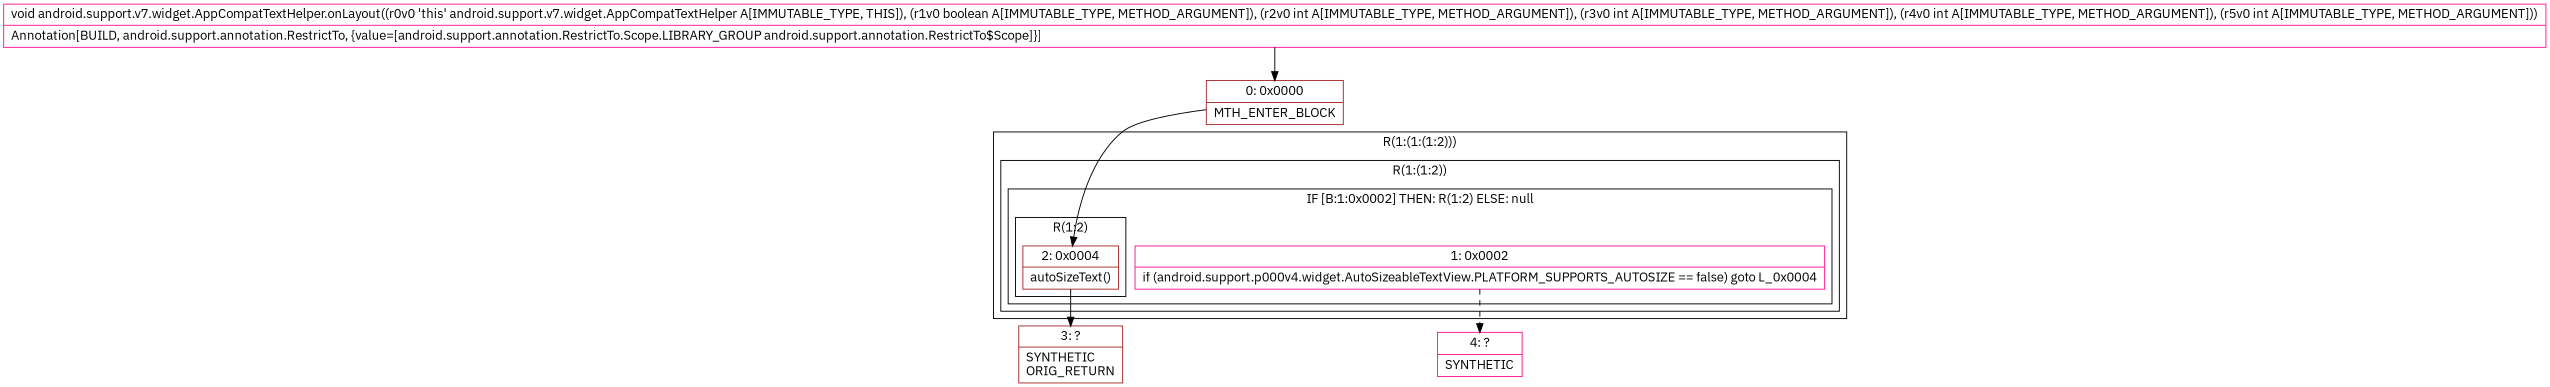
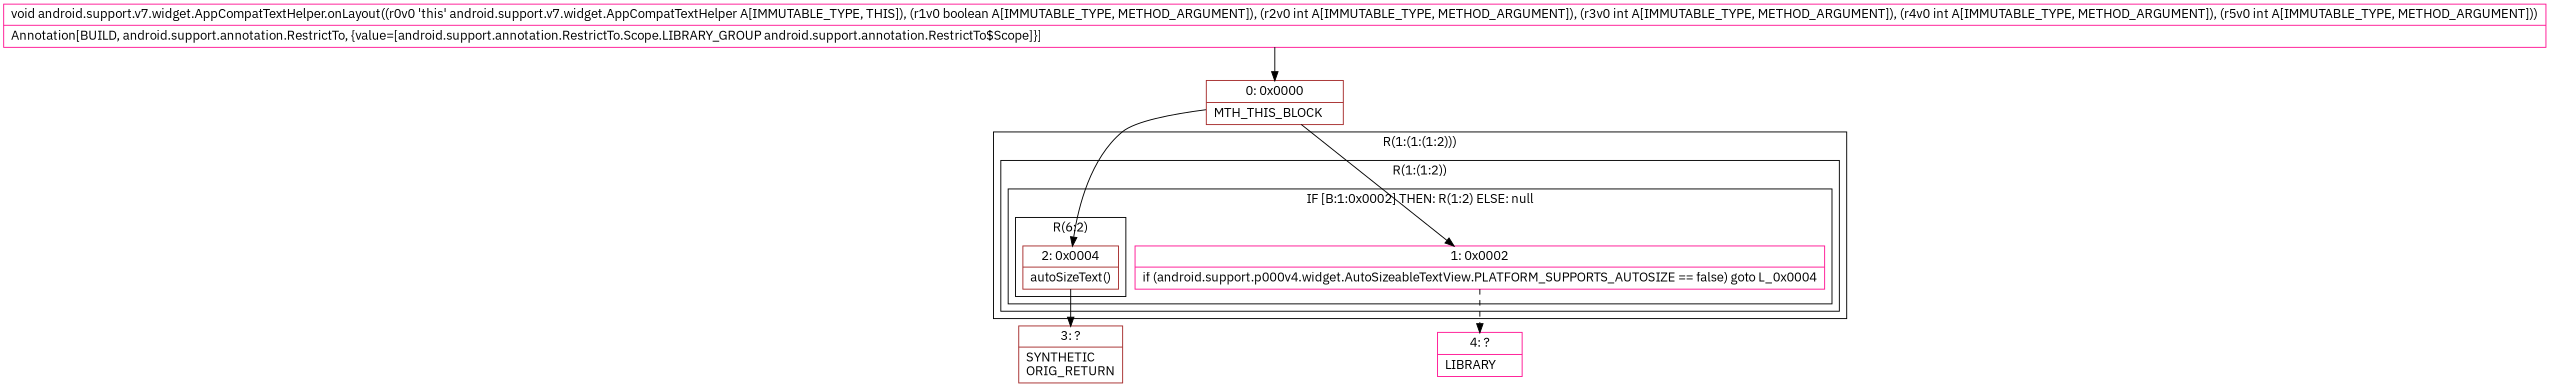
(1275, 113) -> (1268, 113)
none -> (1374, 182)
(1071, 228) -> (1071, 228)
(1480, 365) -> (1471, 365)
